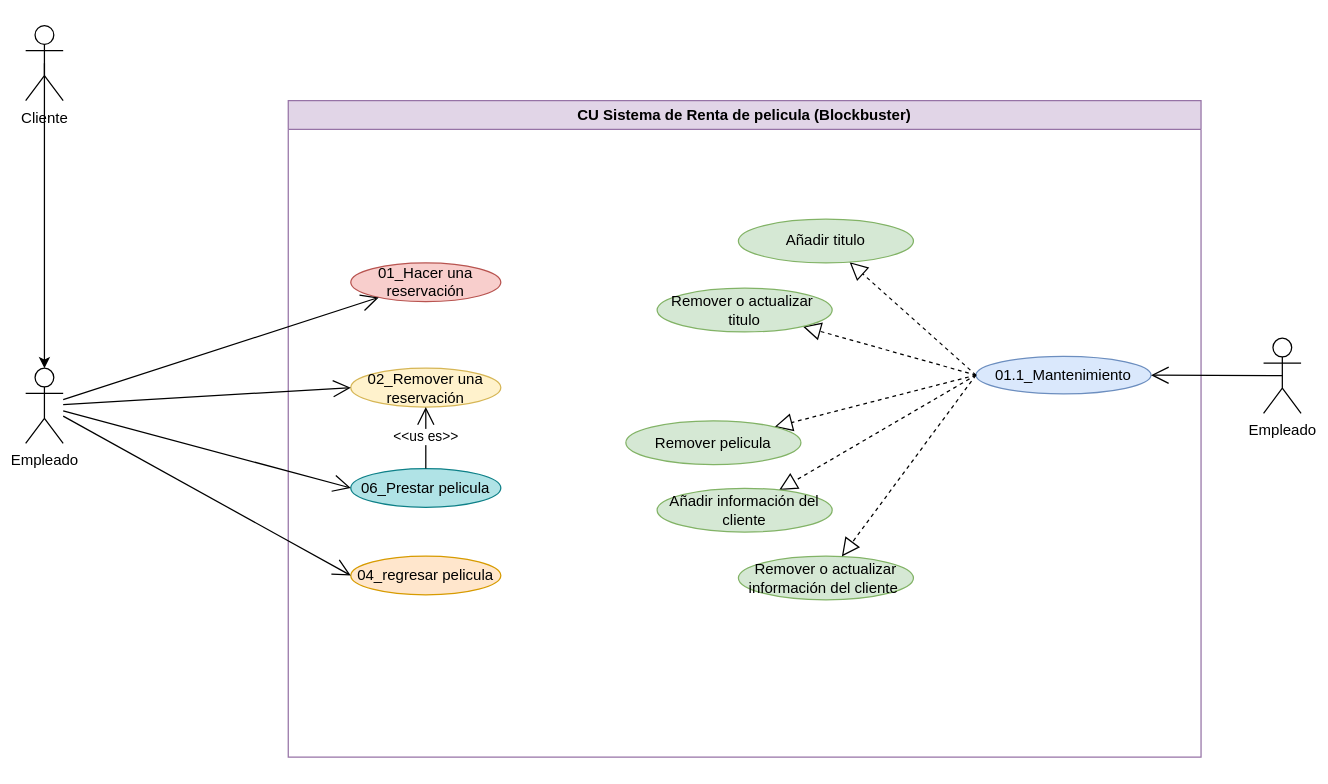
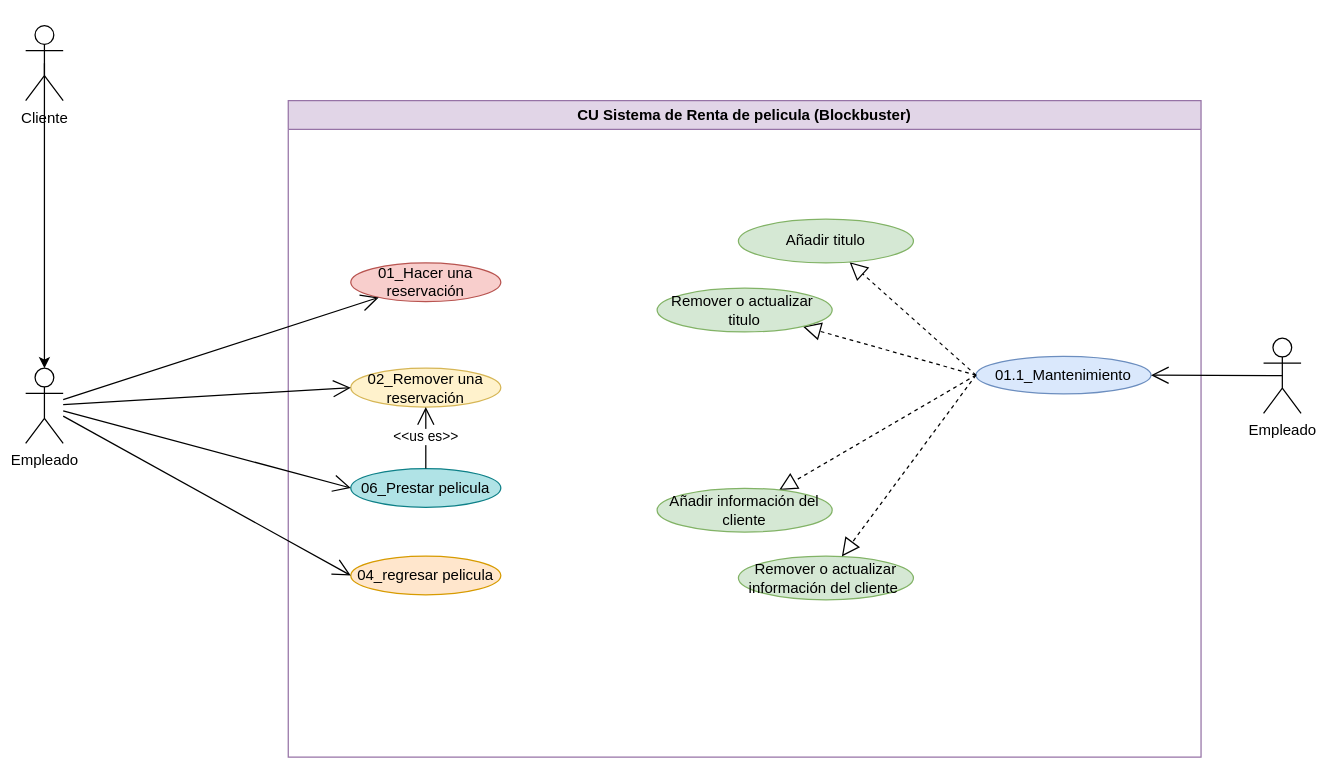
(879, 400) -> none
(713, 443) -> none
